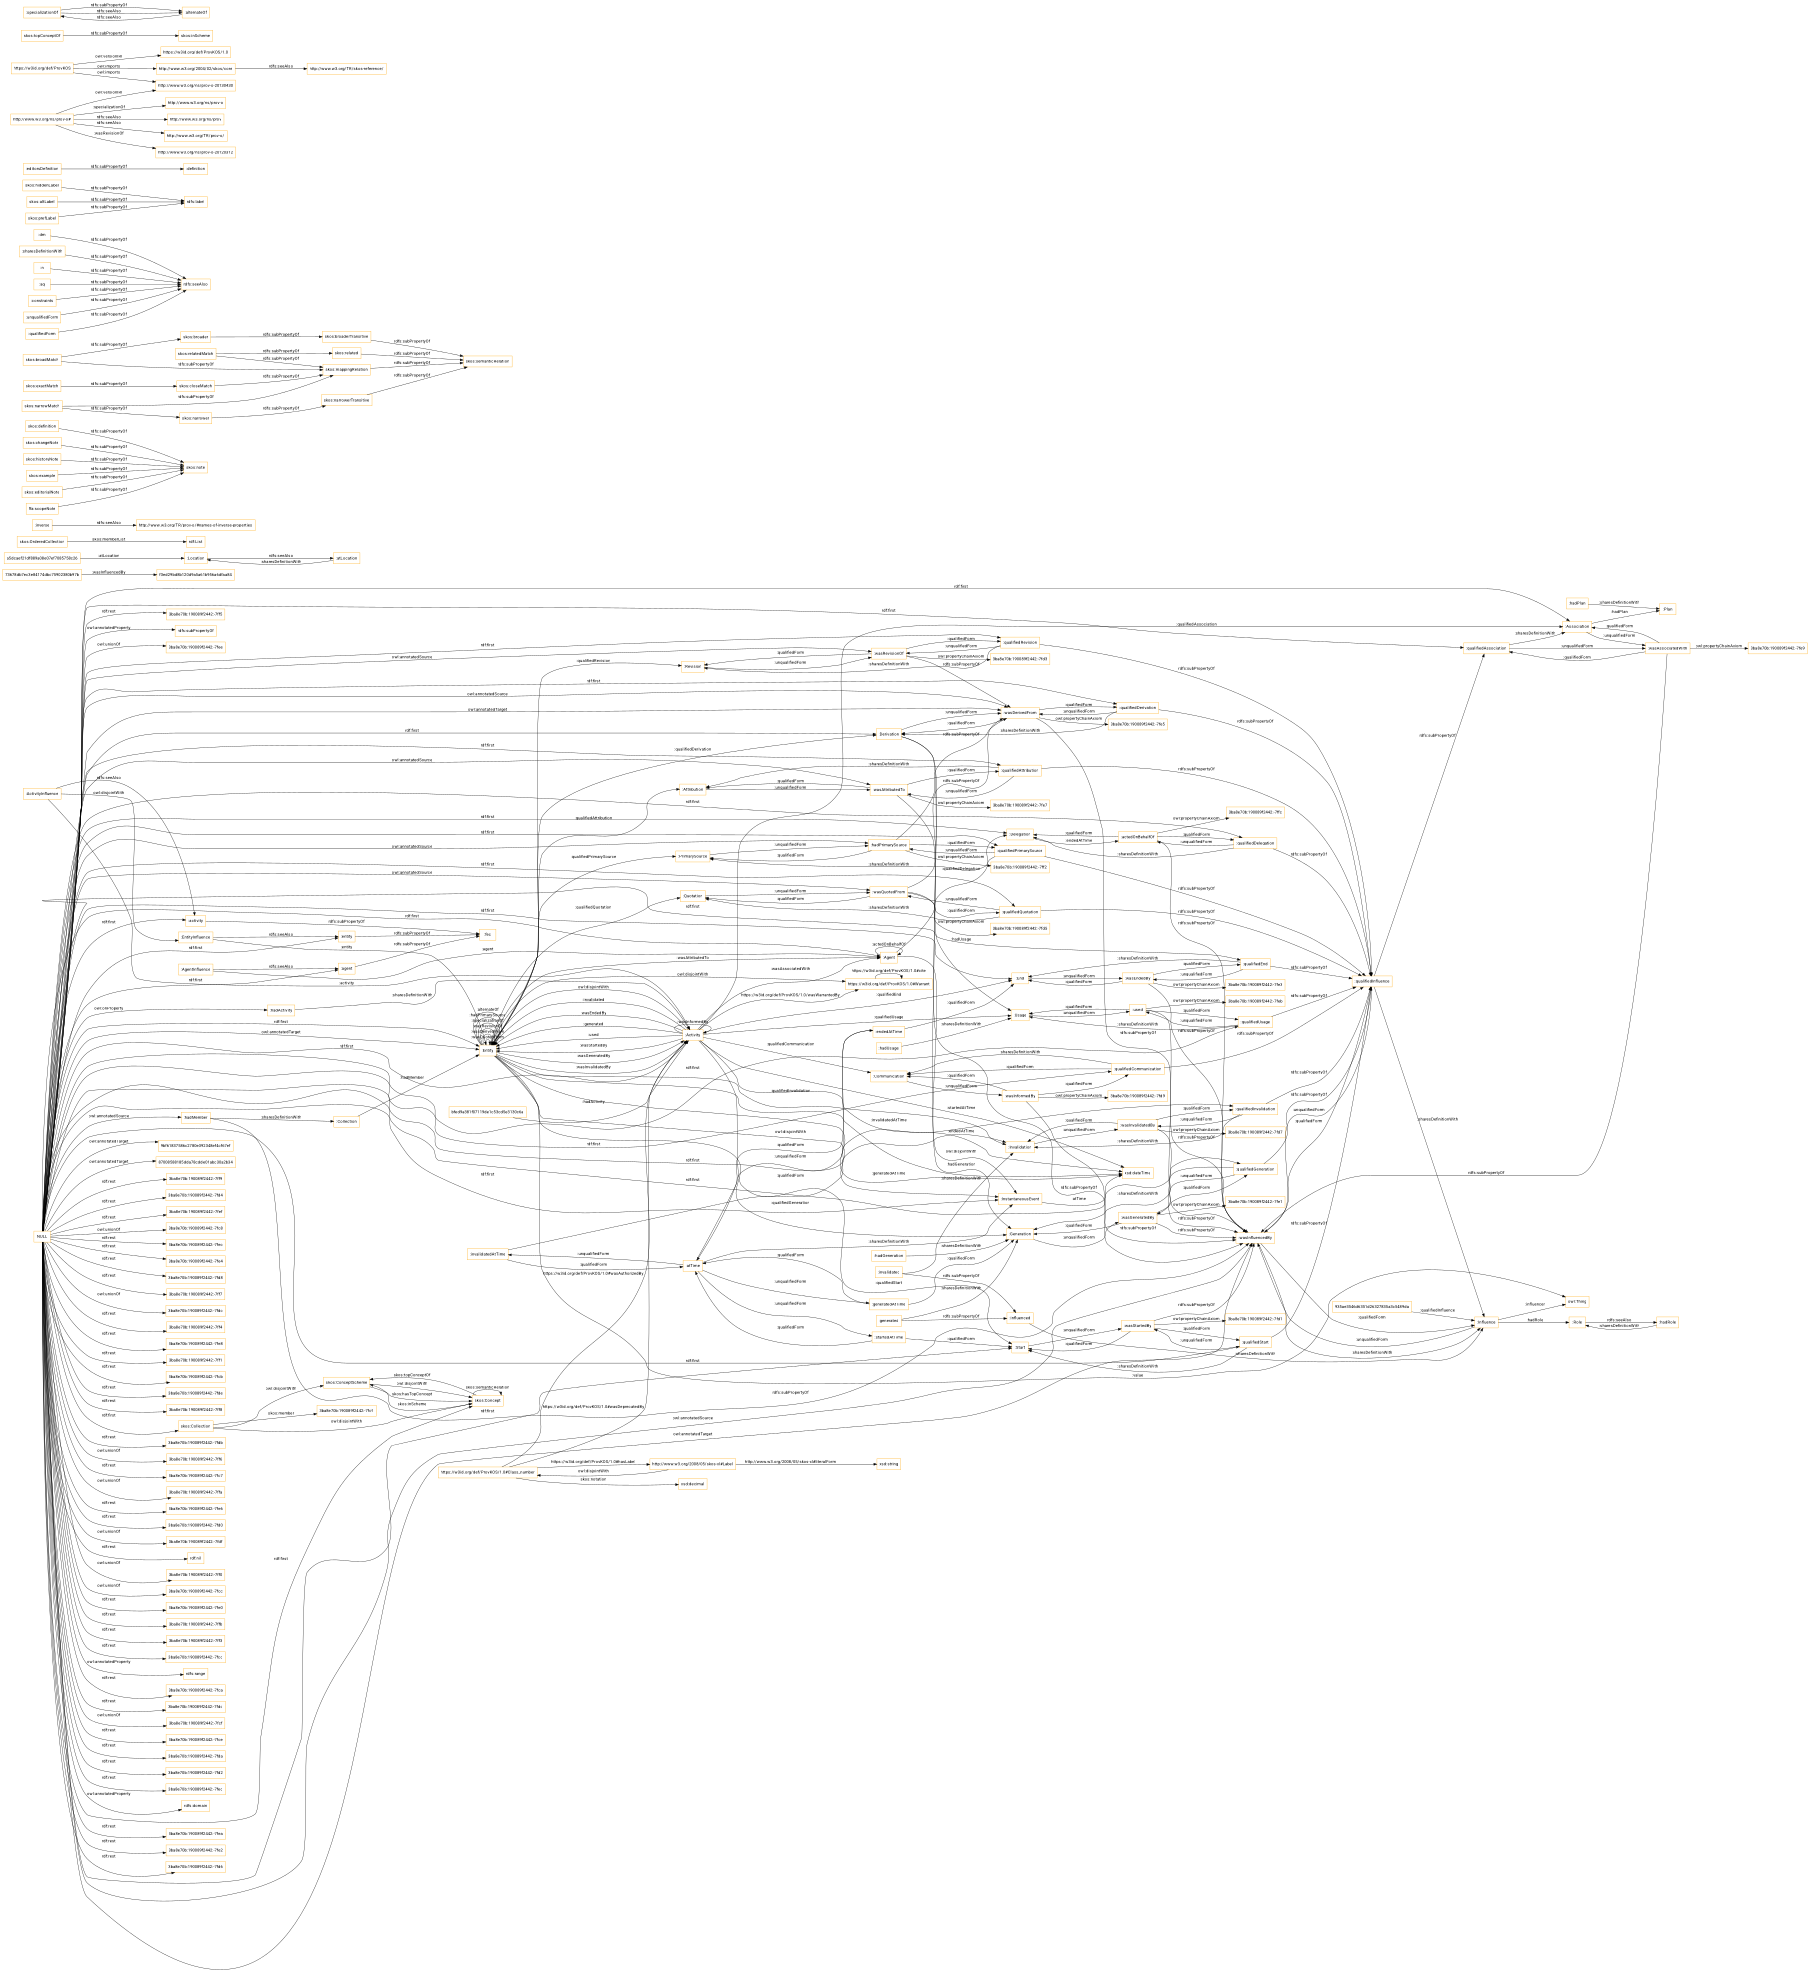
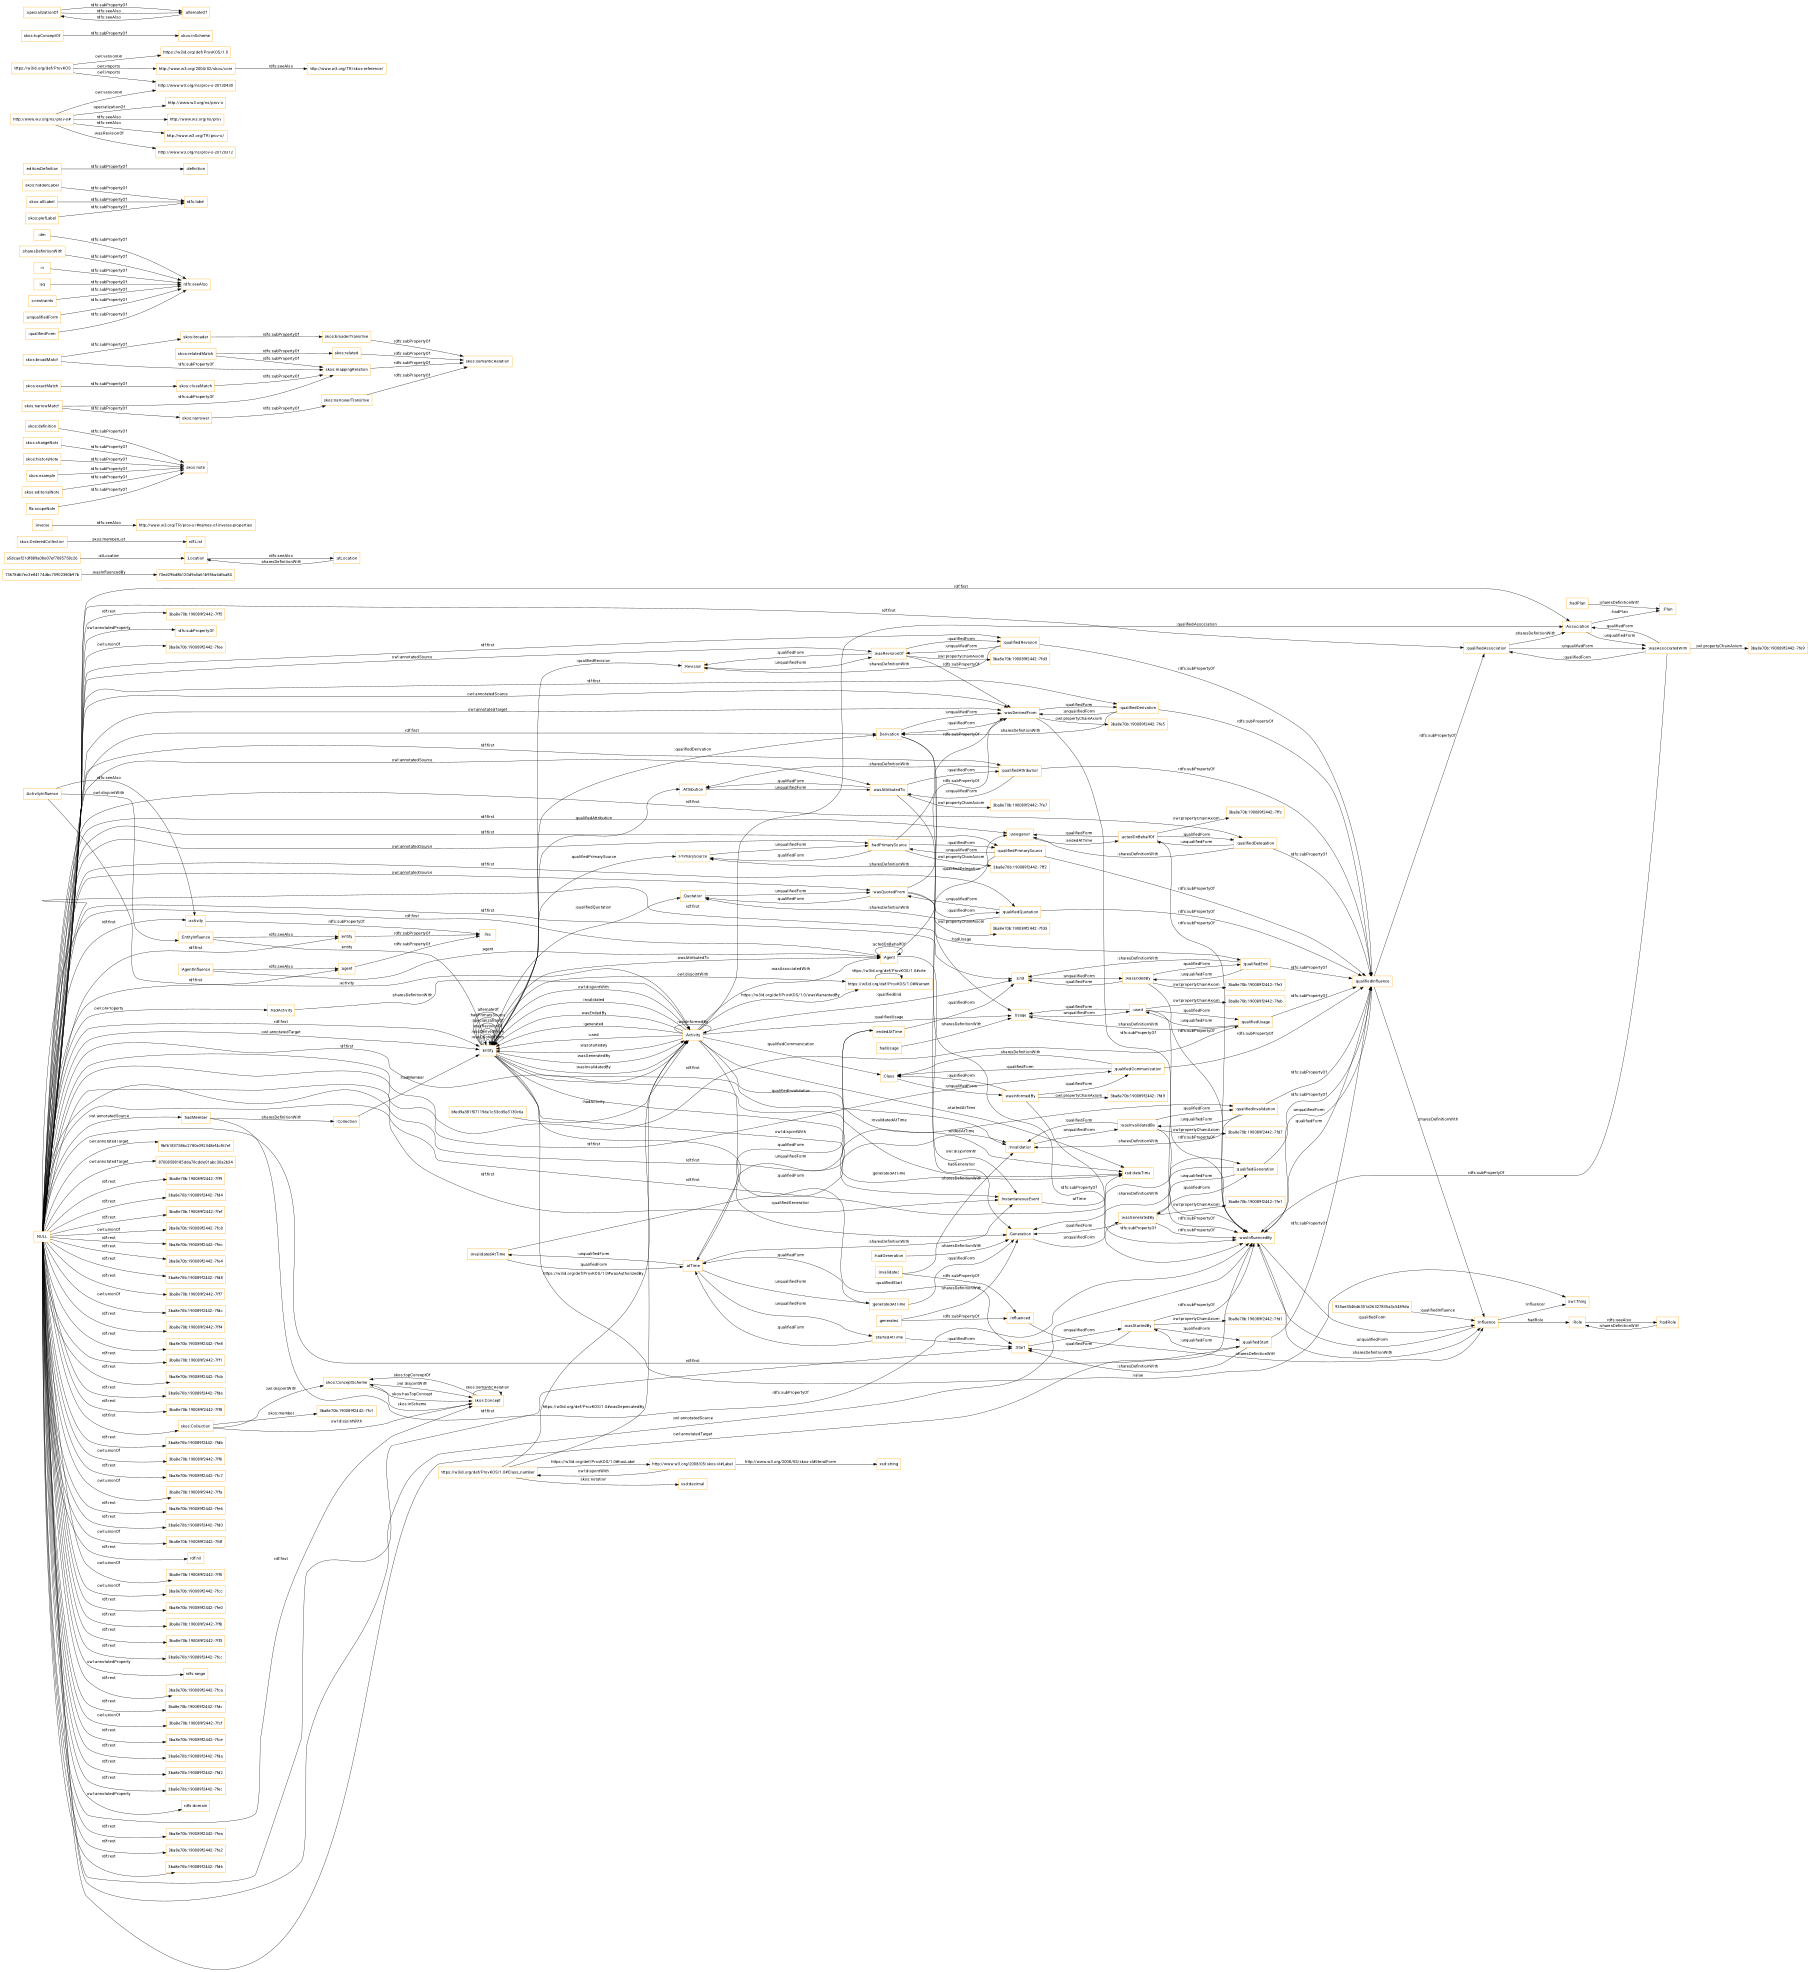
(889, 1076) -> (889, 1076)
